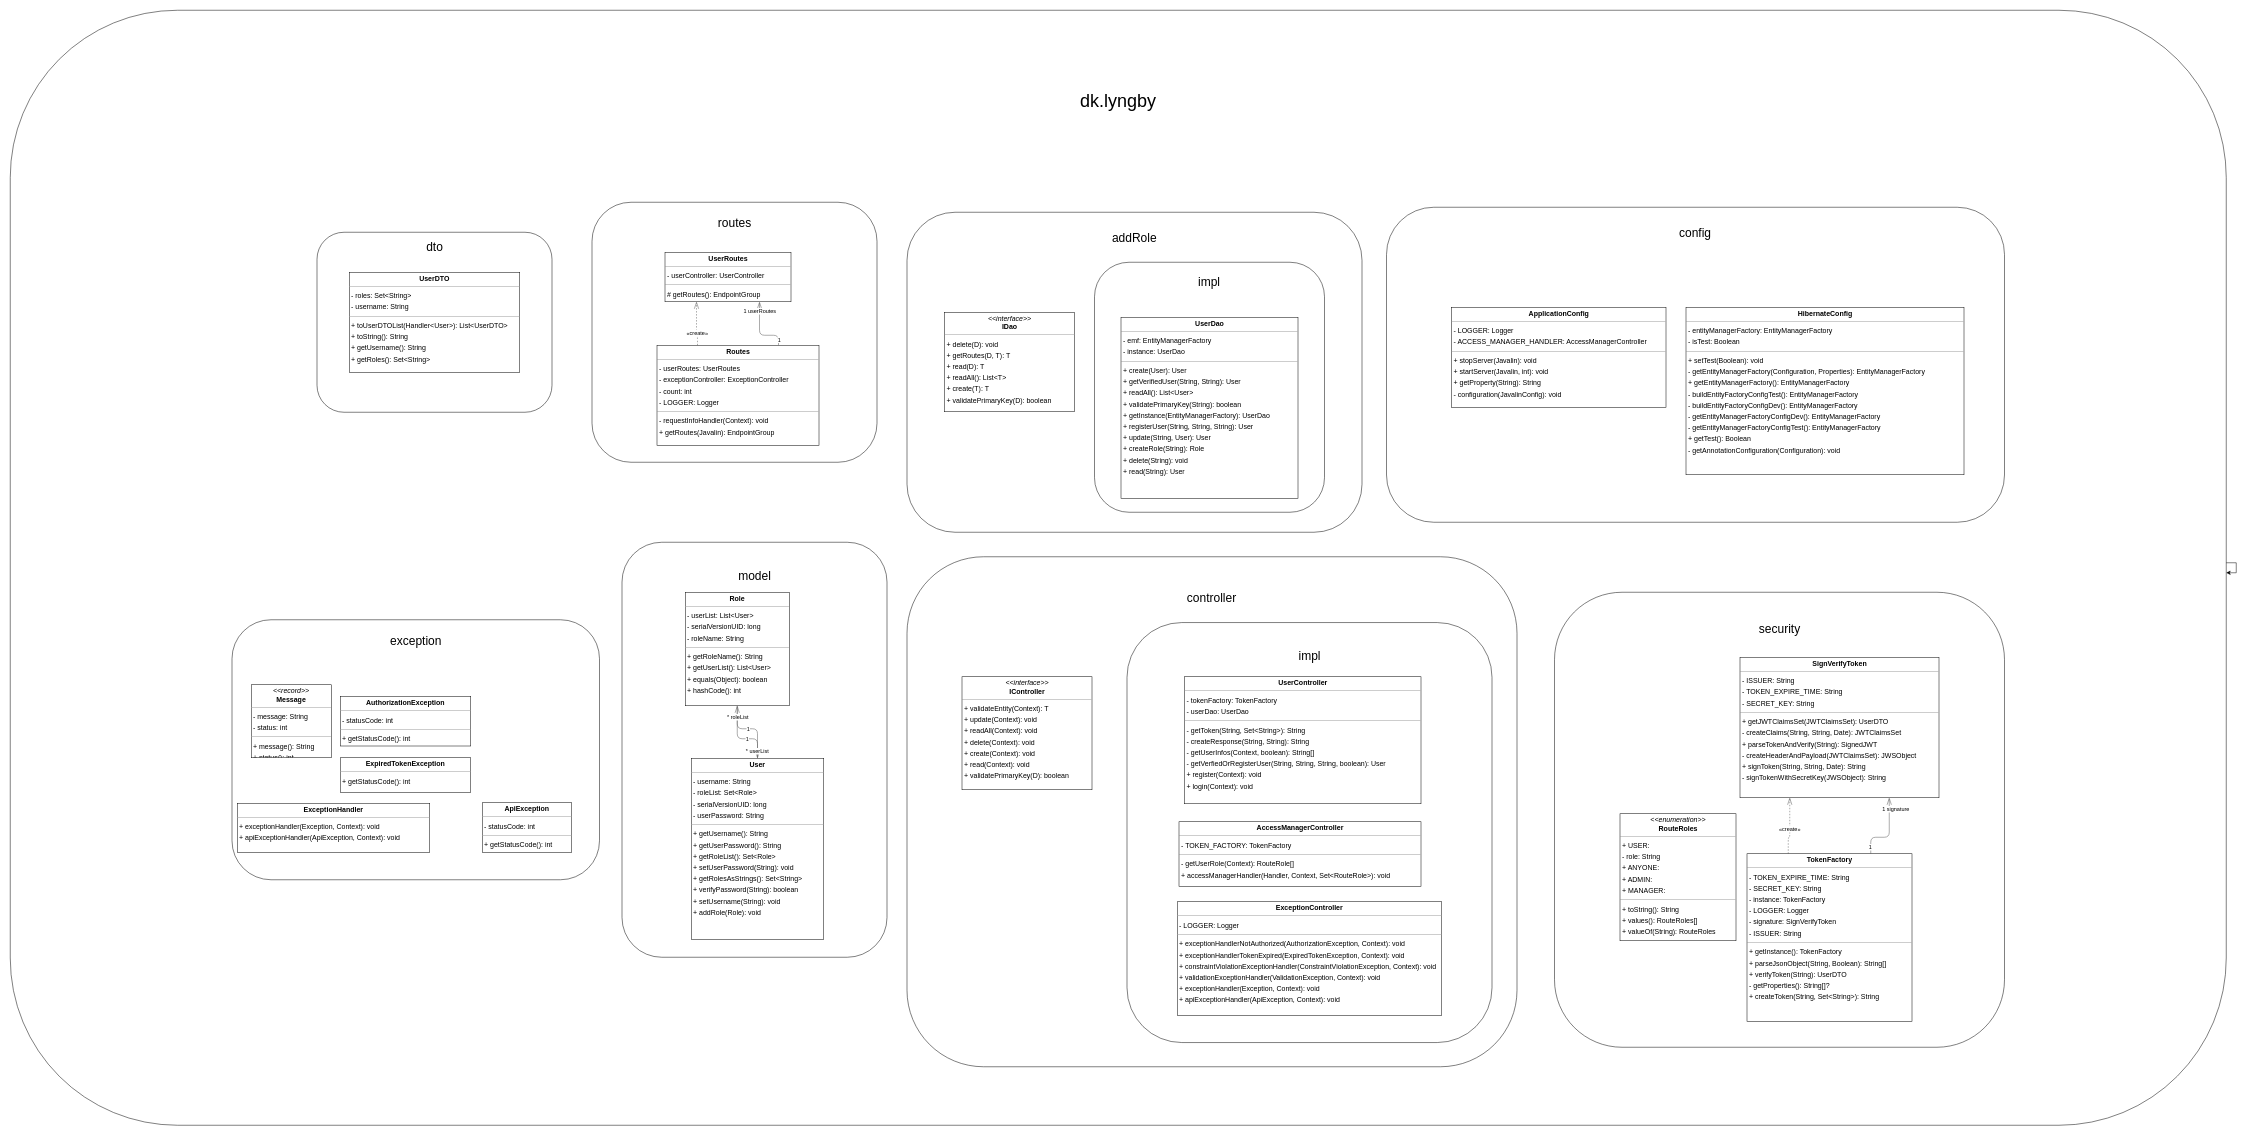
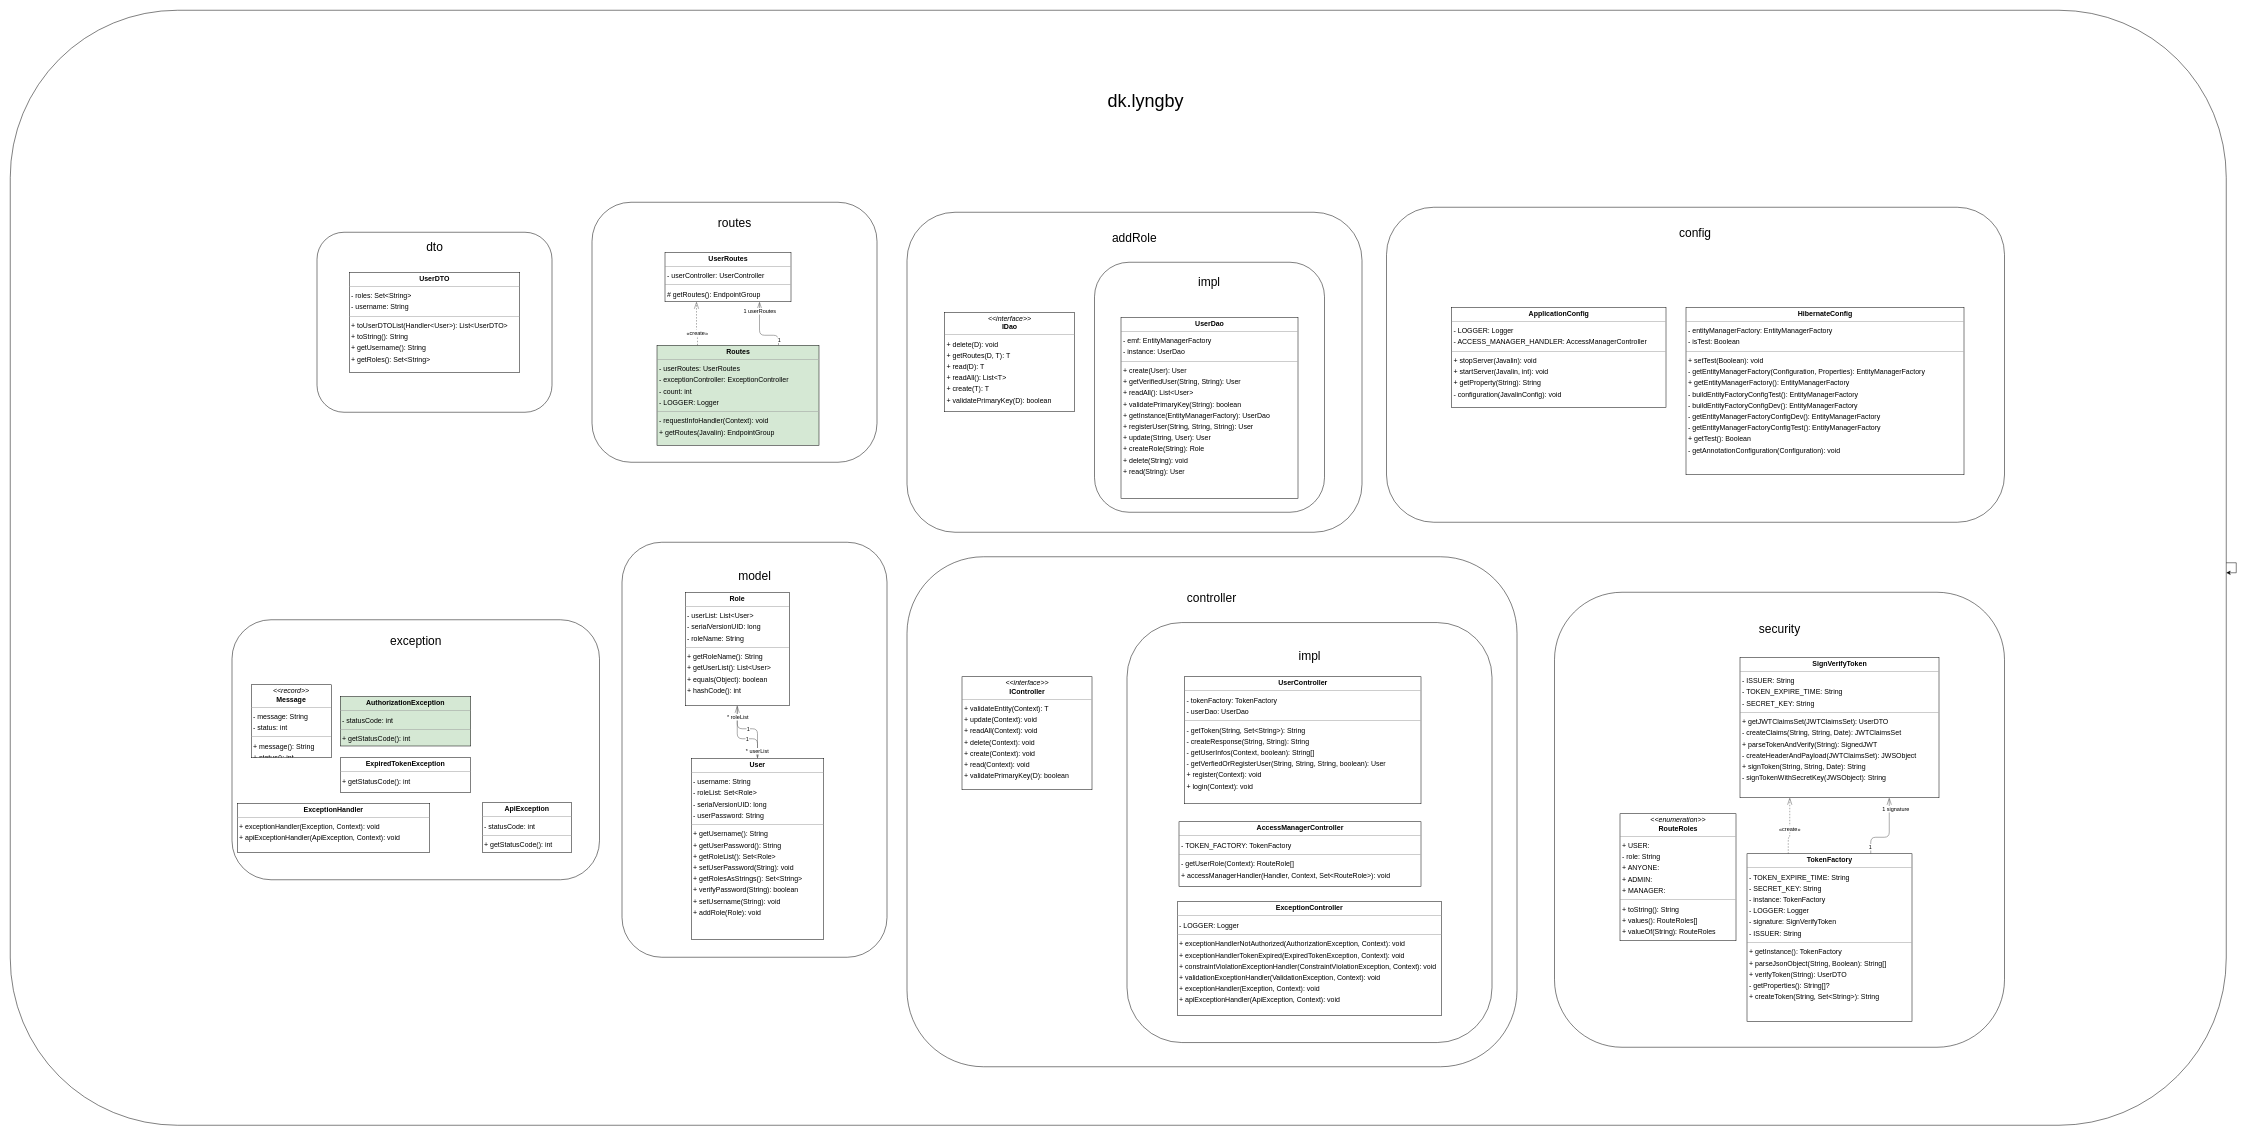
(1118, 100) -> (1146, 100)
(738, 395) -> (738, 395)
(406, 721) -> (406, 721)
